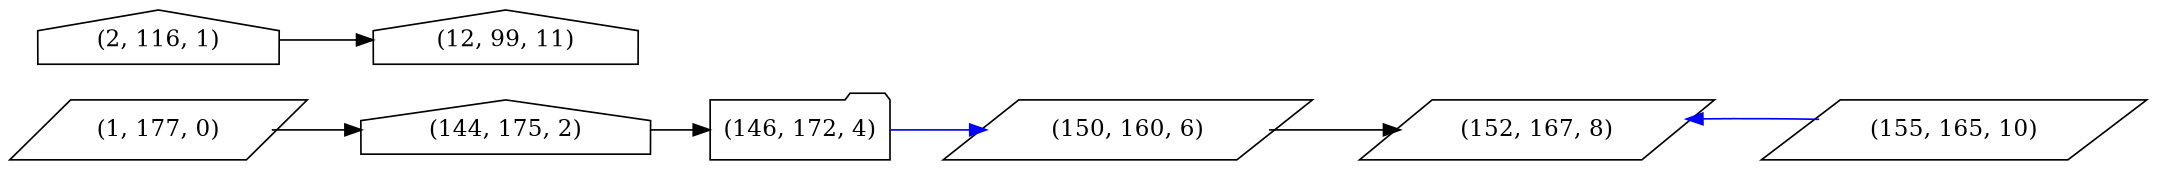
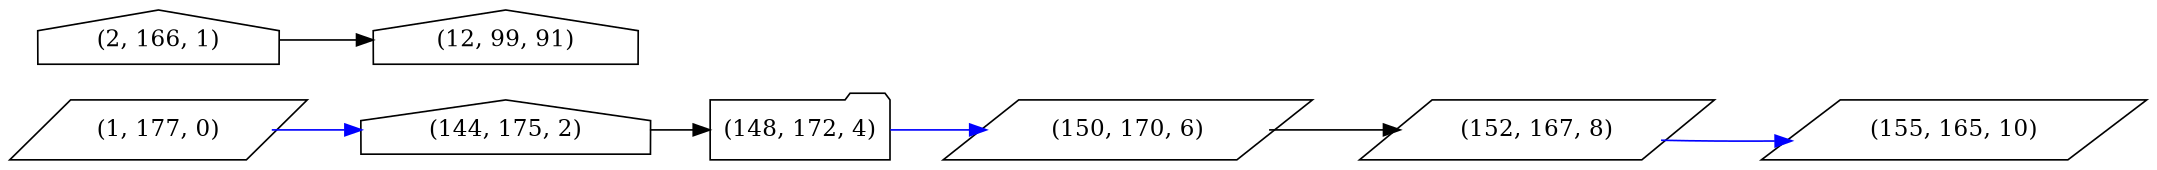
(158, 40) -> (158, 40)
(506, 40) -> (506, 40)
(1761, 119) -> (1718, 141)
(308, 130) -> (308, 130)
(800, 130) -> (800, 130)
(1128, 130) -> (1128, 130)
